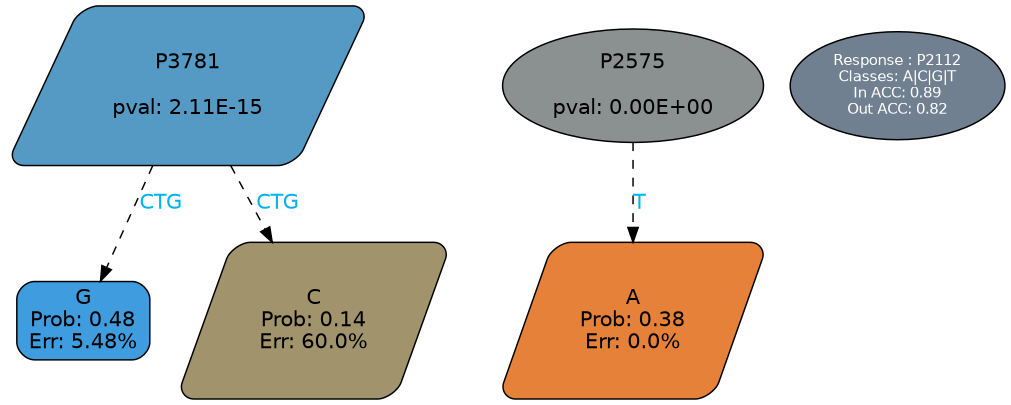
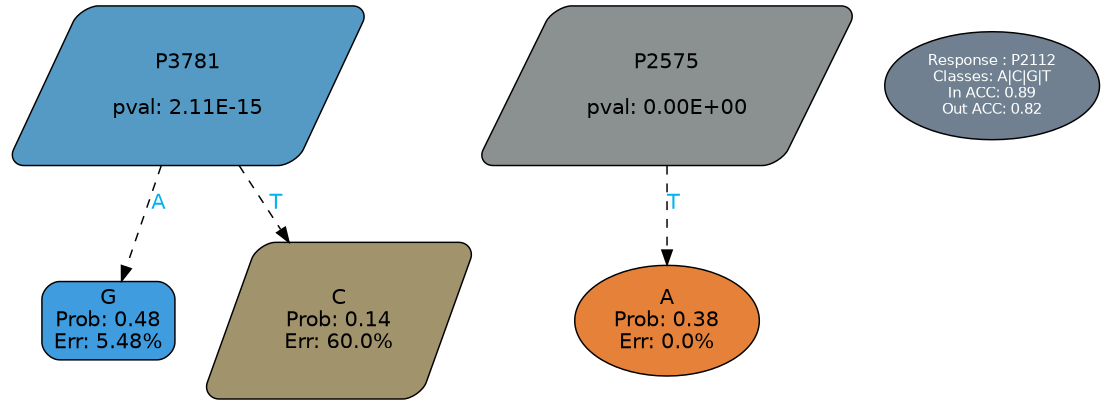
(633, 86) -> (667, 86)
(161, 203) -> (159, 203)
(278, 203) -> (276, 203)
(633, 321) -> (667, 321)
